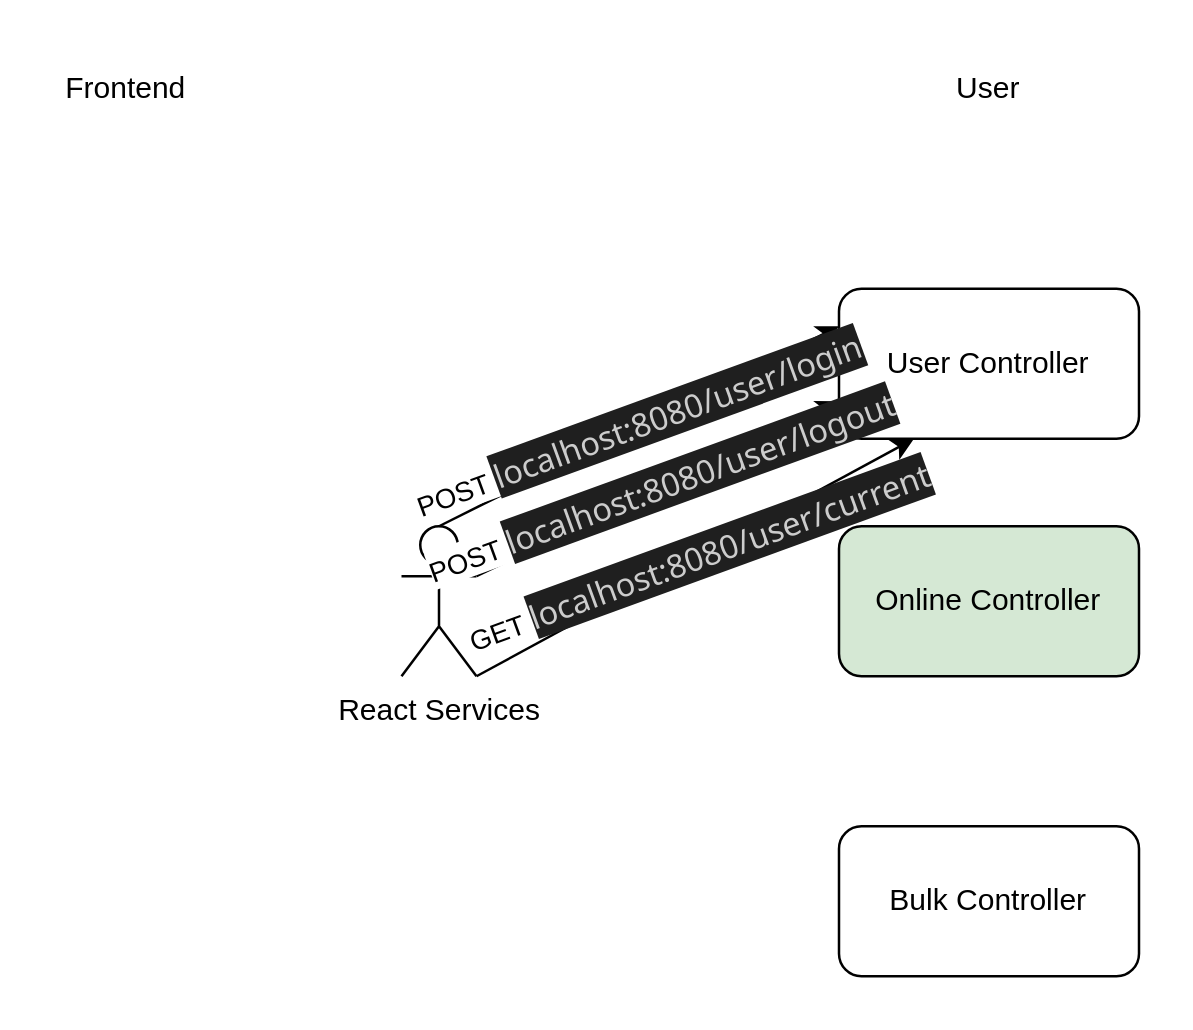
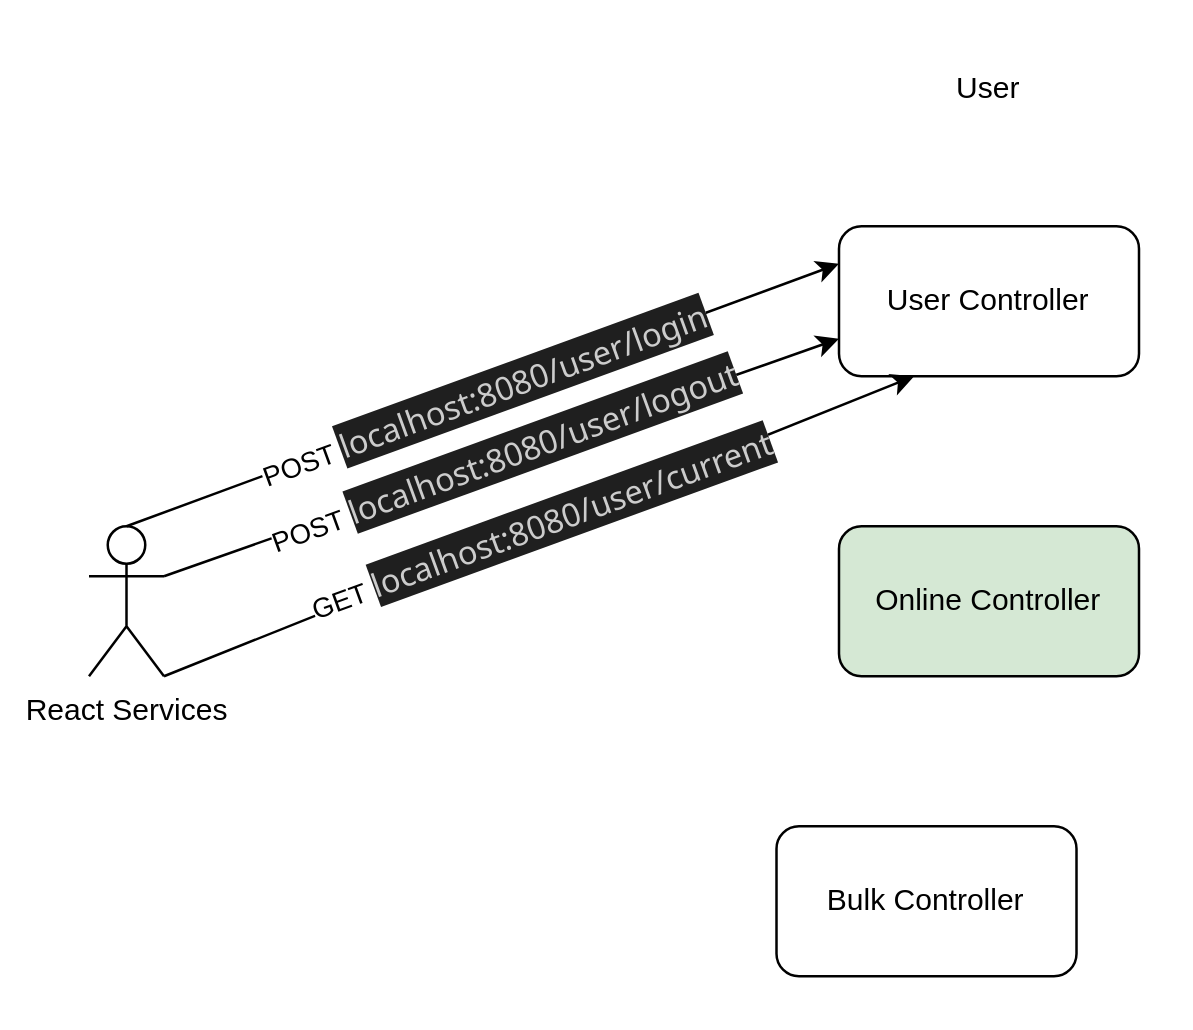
(126, 89) -> none
(989, 364) -> (989, 301)
(439, 601) -> (126, 601)
(989, 901) -> (926, 901)
